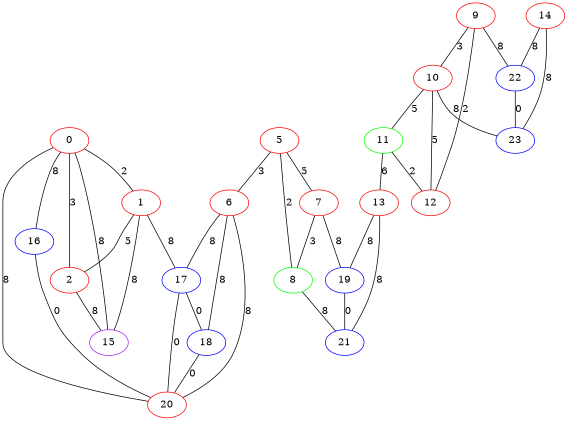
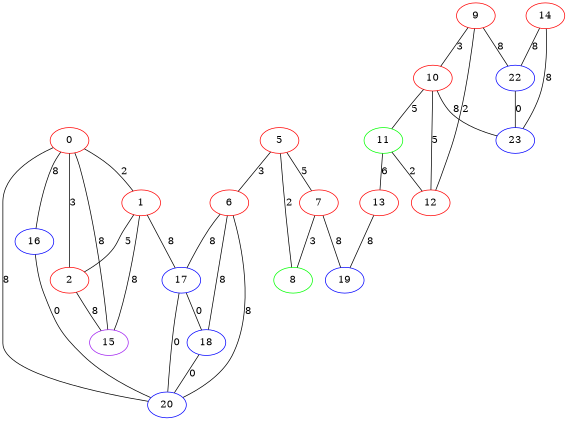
(345, 343) -> none
(167, 405) -> (167, 405)
